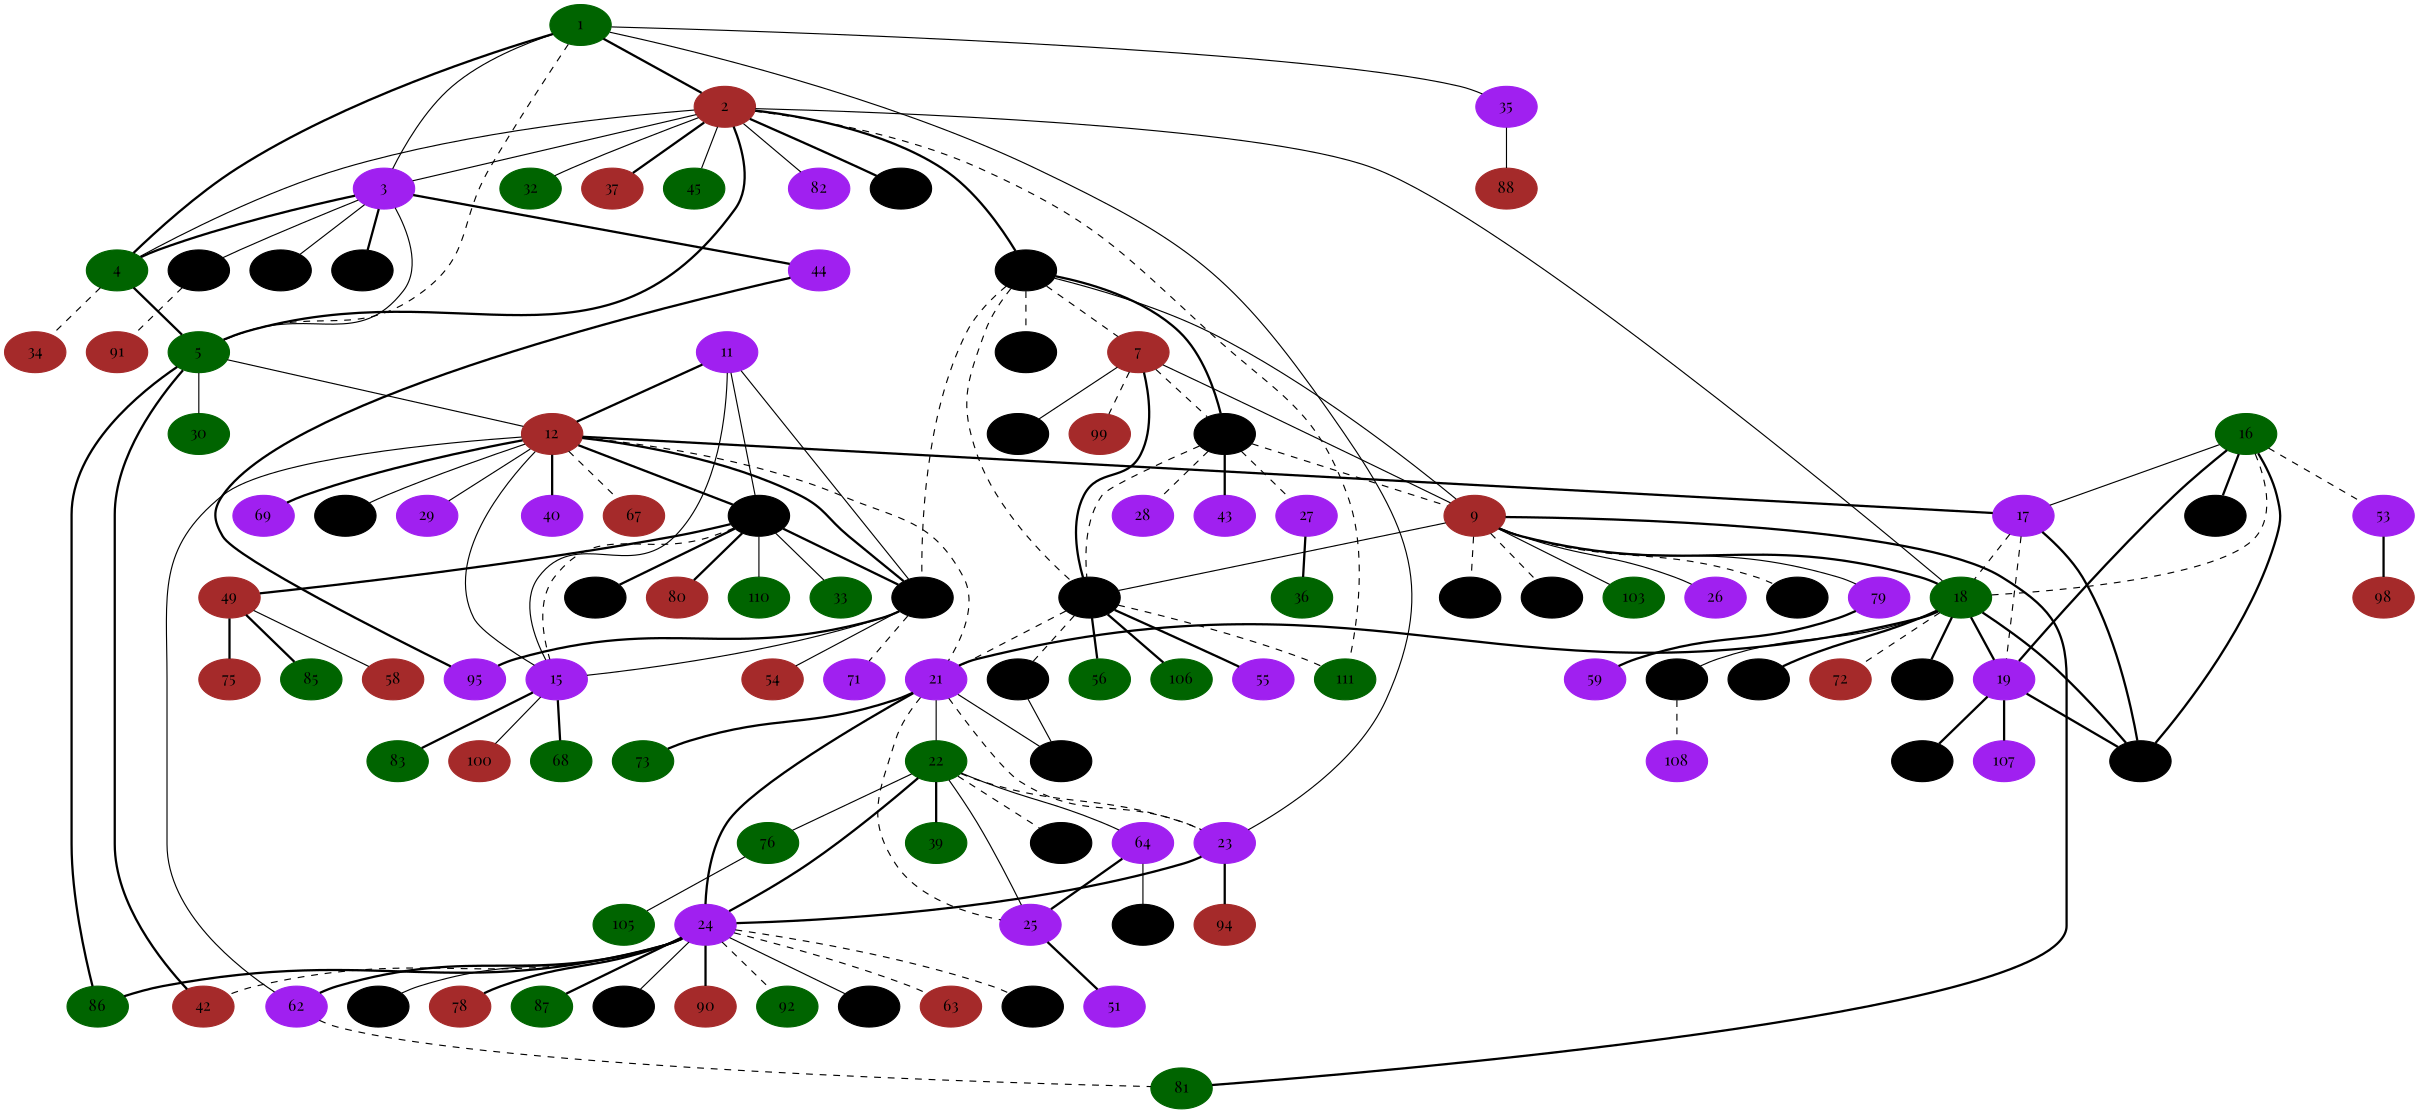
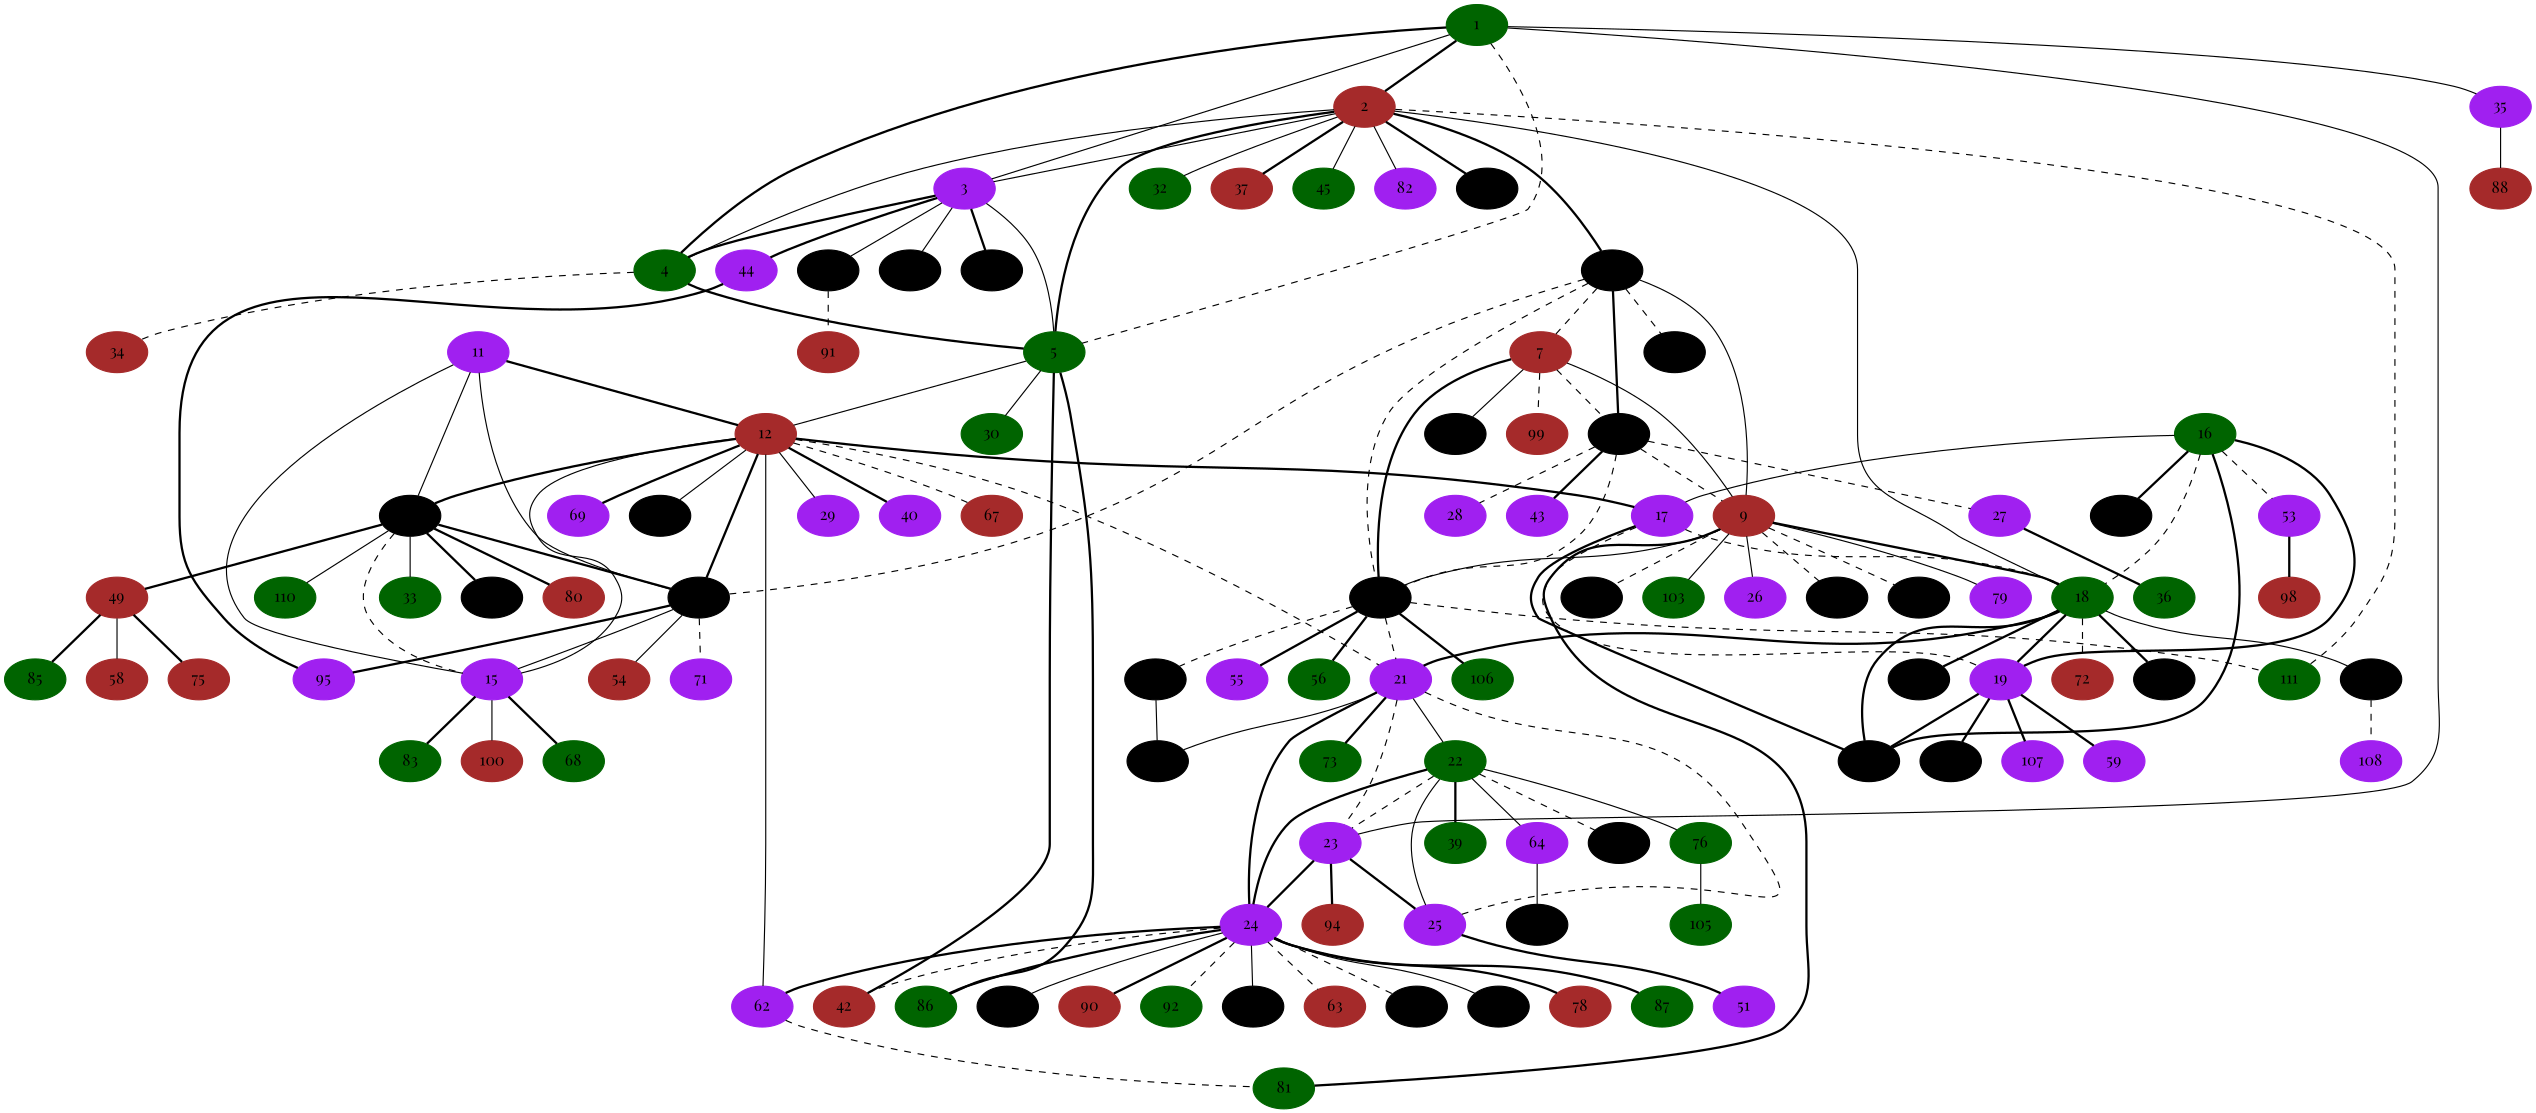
(1737, 638) -> (2057, 720)
(1096, 878) -> (1383, 884)
